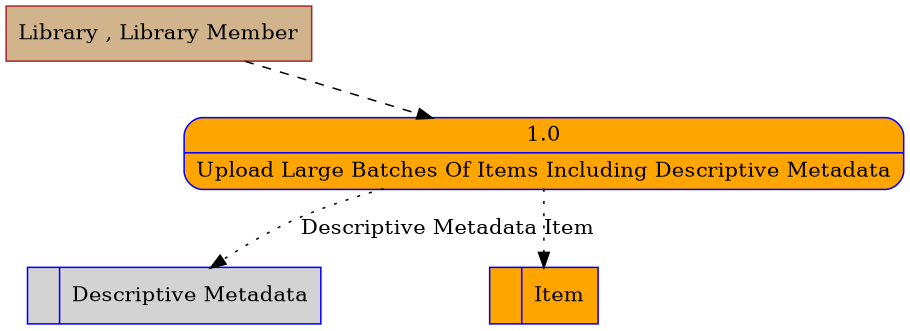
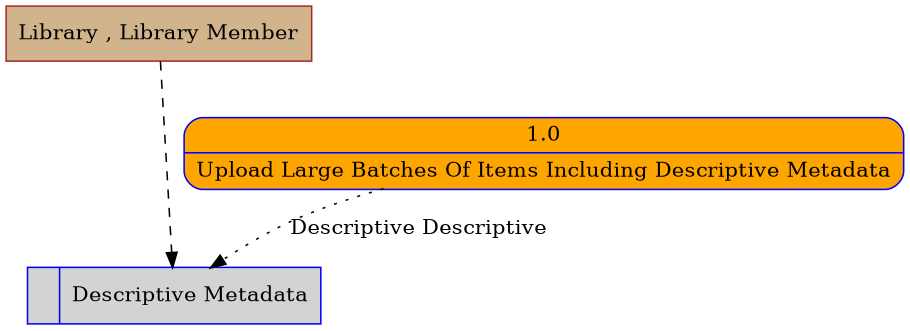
(331, 87) -> (166, 157)
(419, 228) -> (419, 228)
(544, 296) -> none
